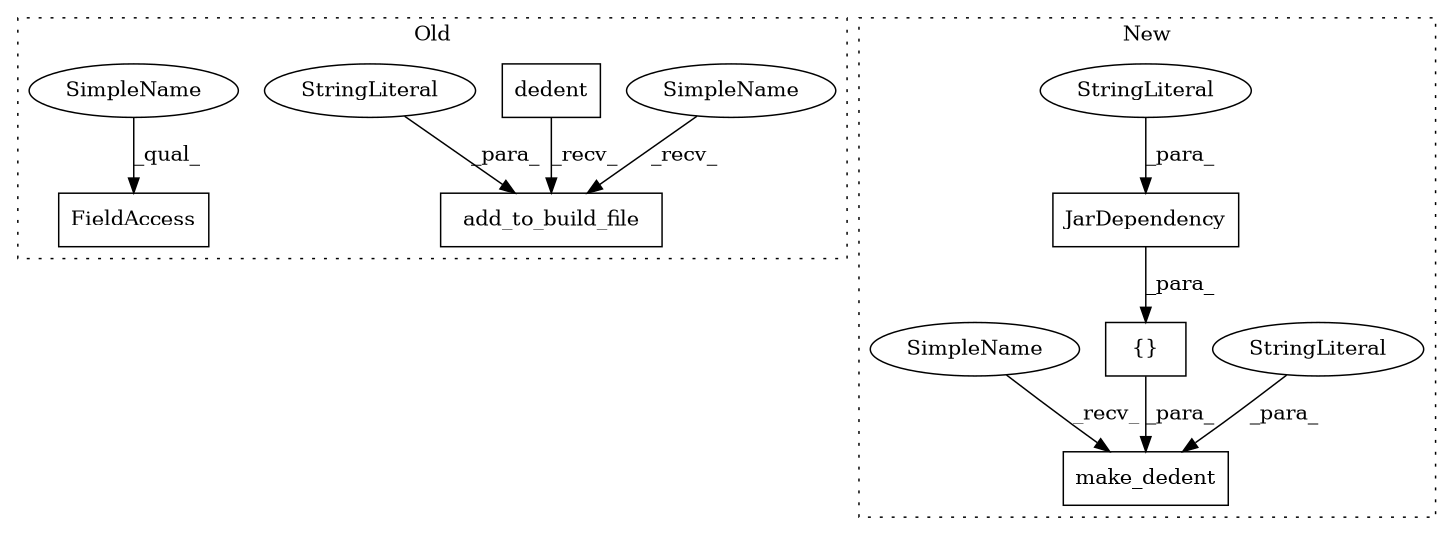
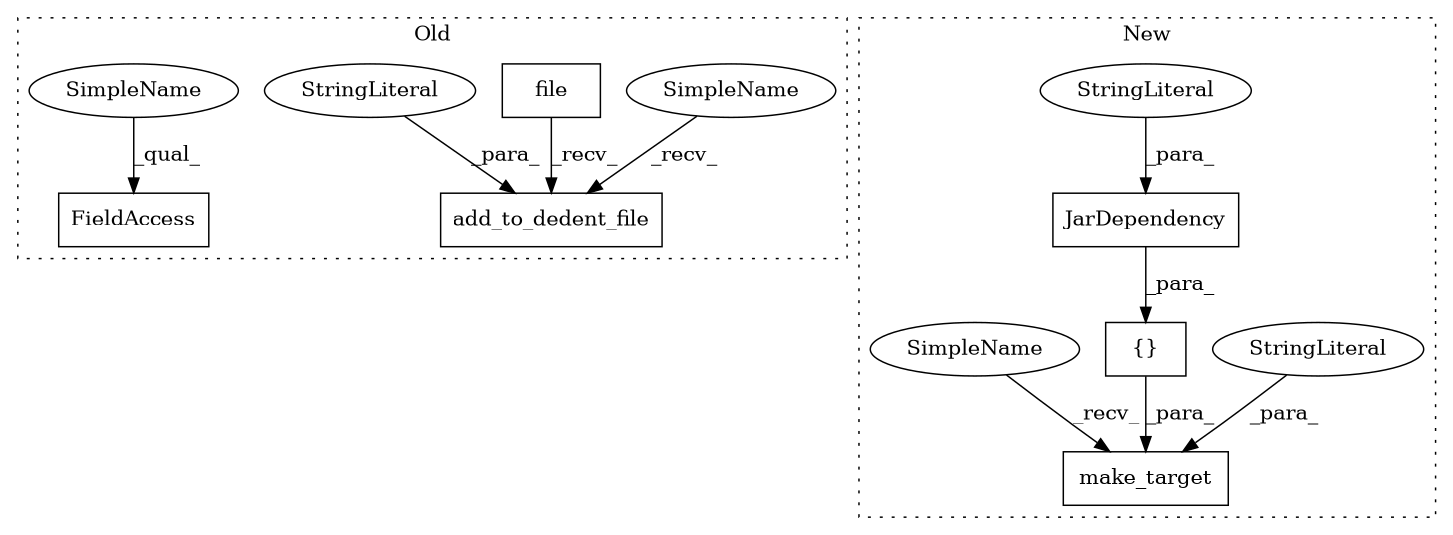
(551, 91) -> (551, 91)
(551, 220) -> (551, 220)
(1146, 479) -> (1146, 479)
